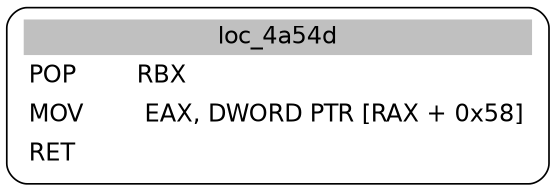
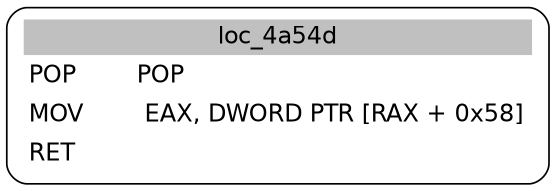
(108, 75) -> (107, 75)
